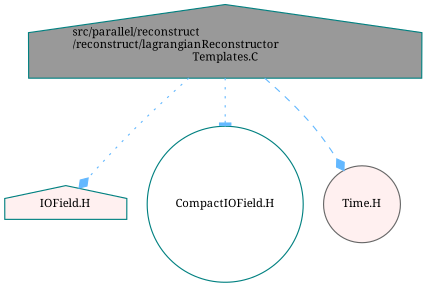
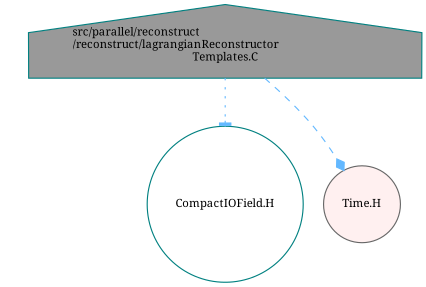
(66, 204) -> none
